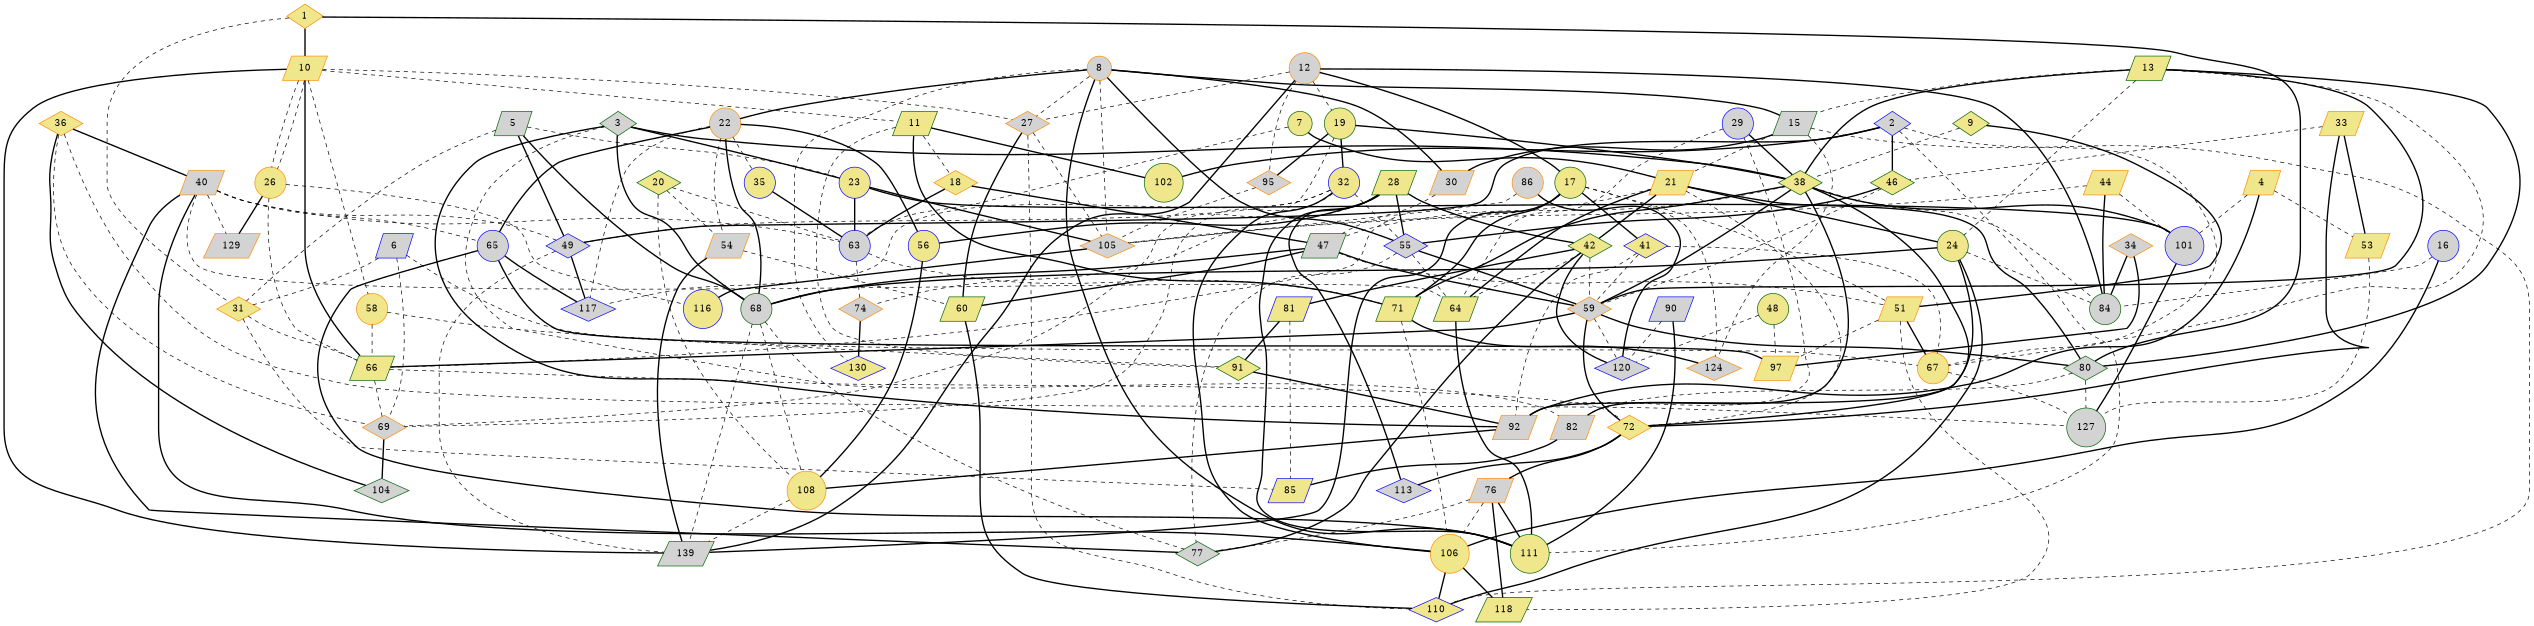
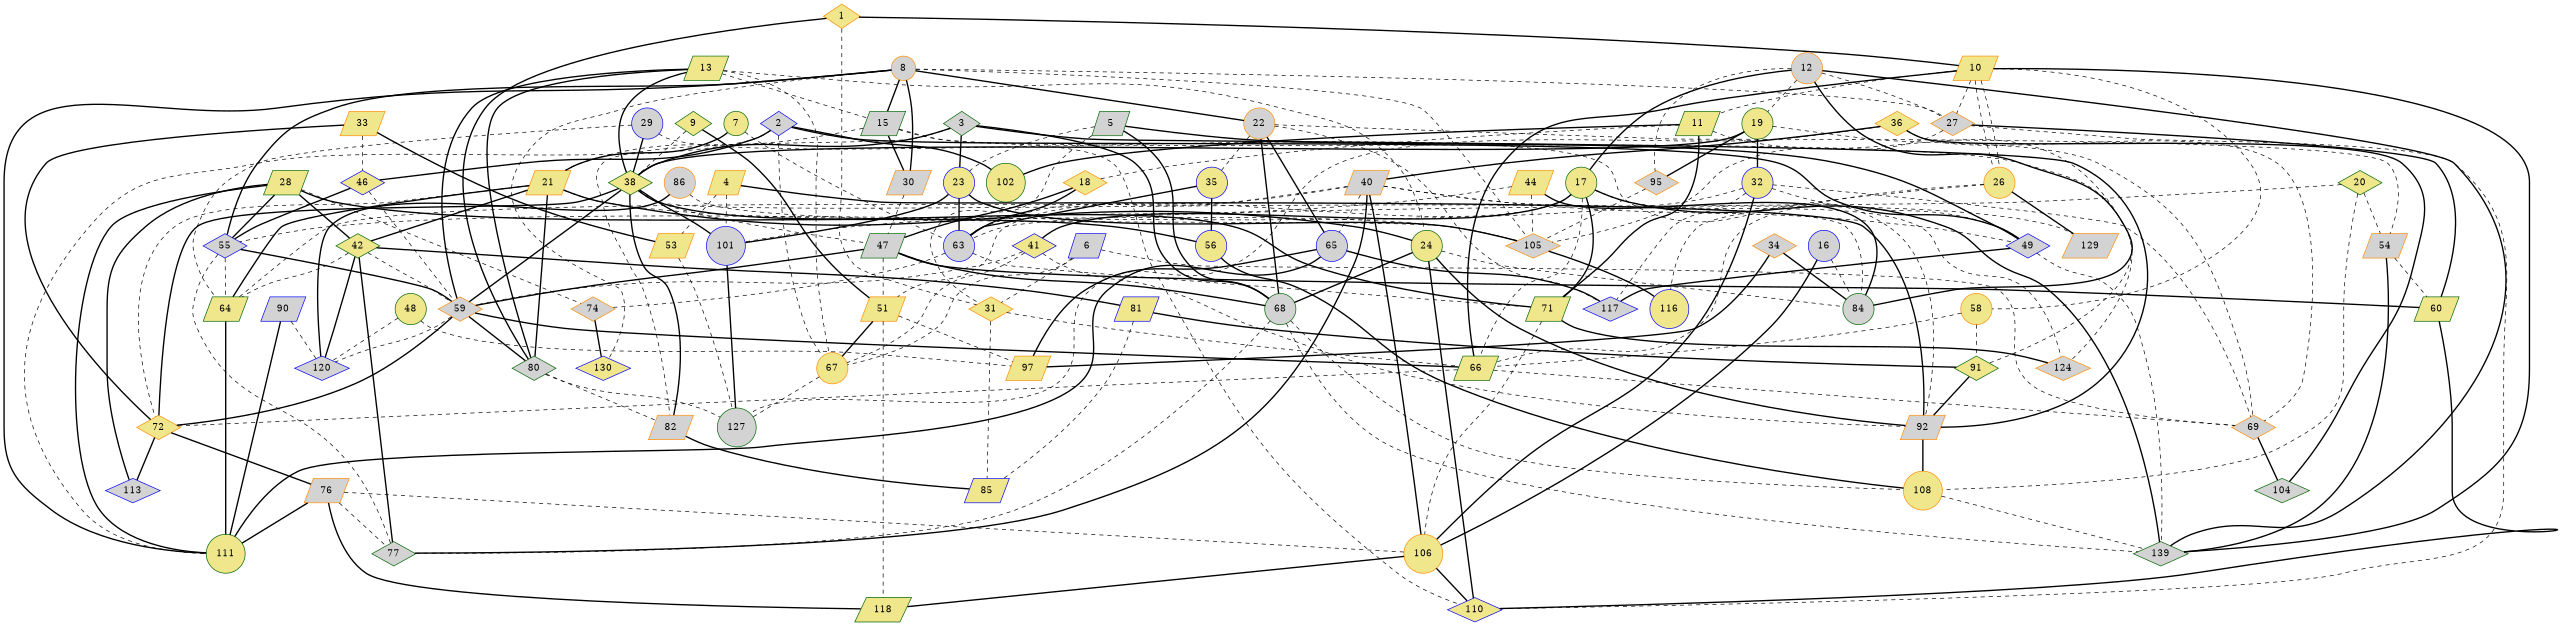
(844, 145) -> (1212, 214)
(1892, 183) -> (363, 183)
(686, 554) -> (2161, 554)
